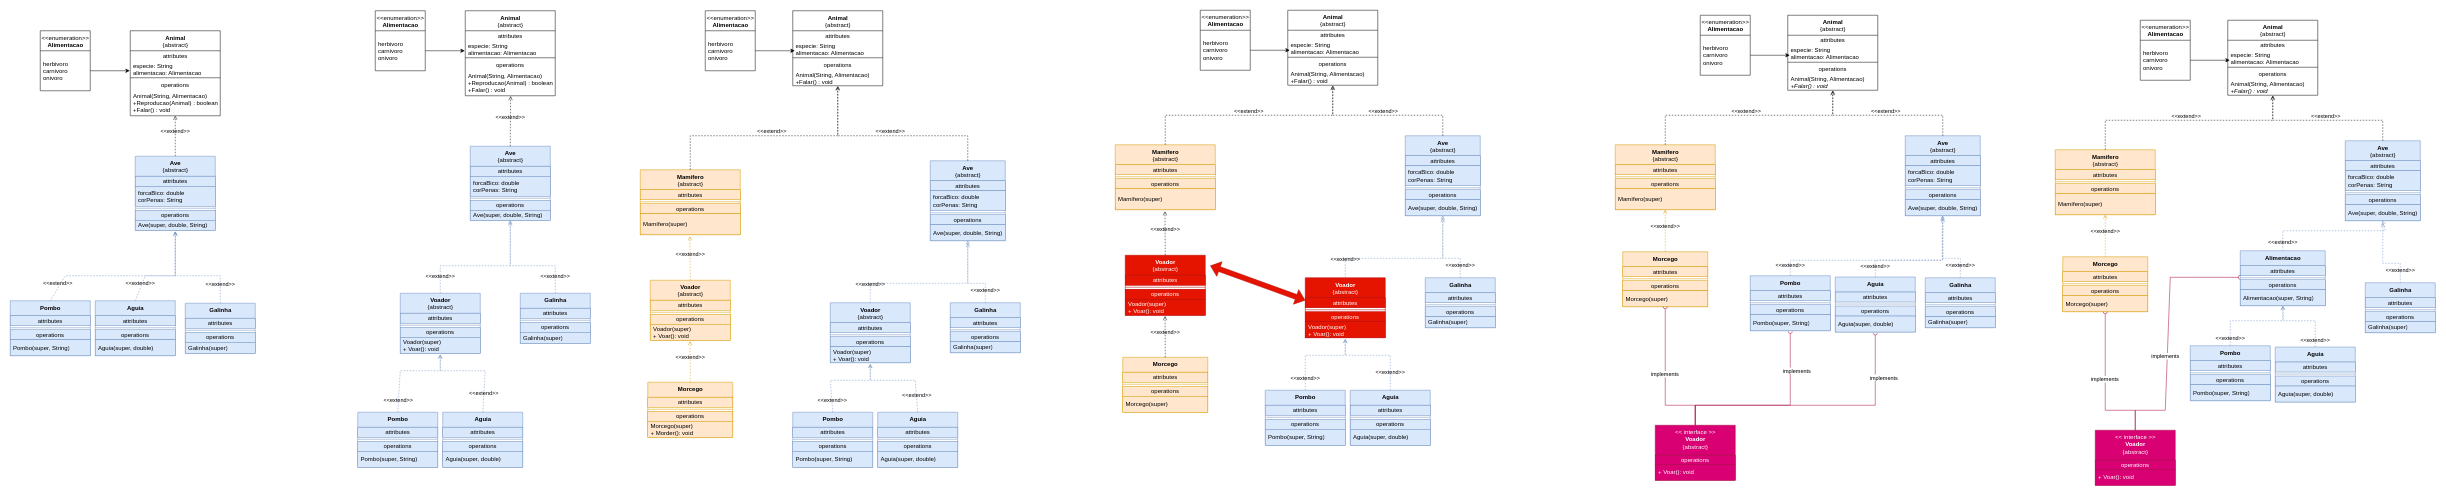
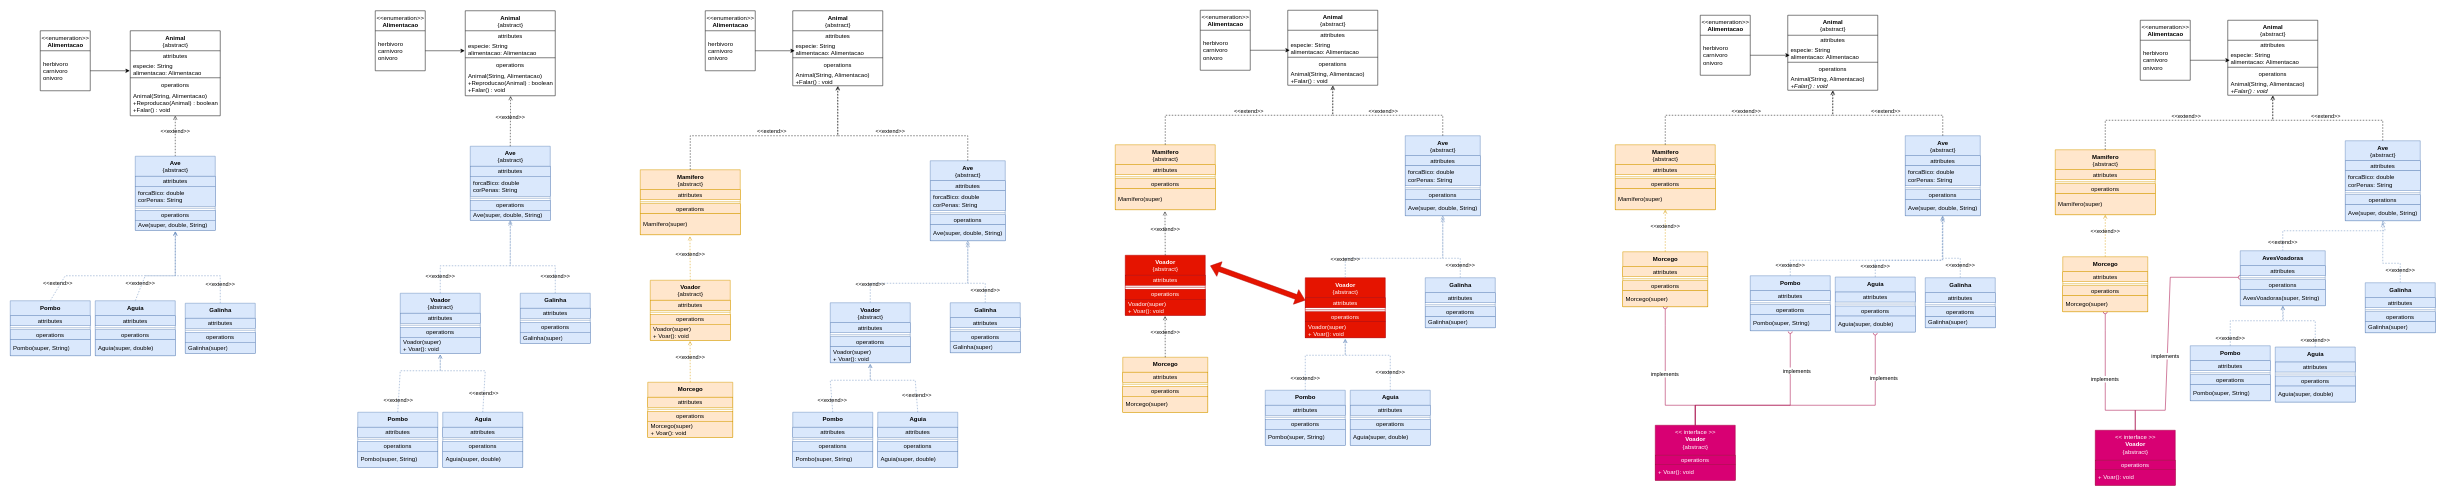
(2283, 258) -> (2283, 258)
(2283, 298) -> (2286, 298)
(675, 429) -> (674, 429)
